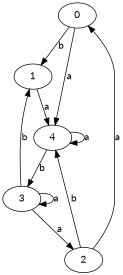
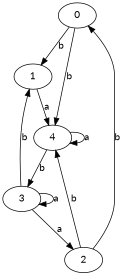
(69, 77) -> (69, 77)
(117, 138) -> (117, 138)
